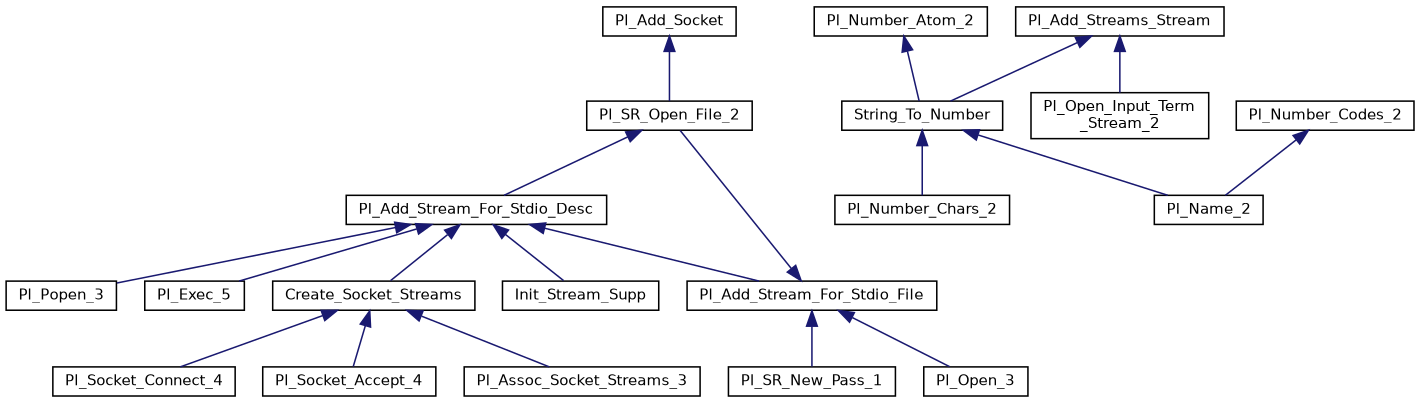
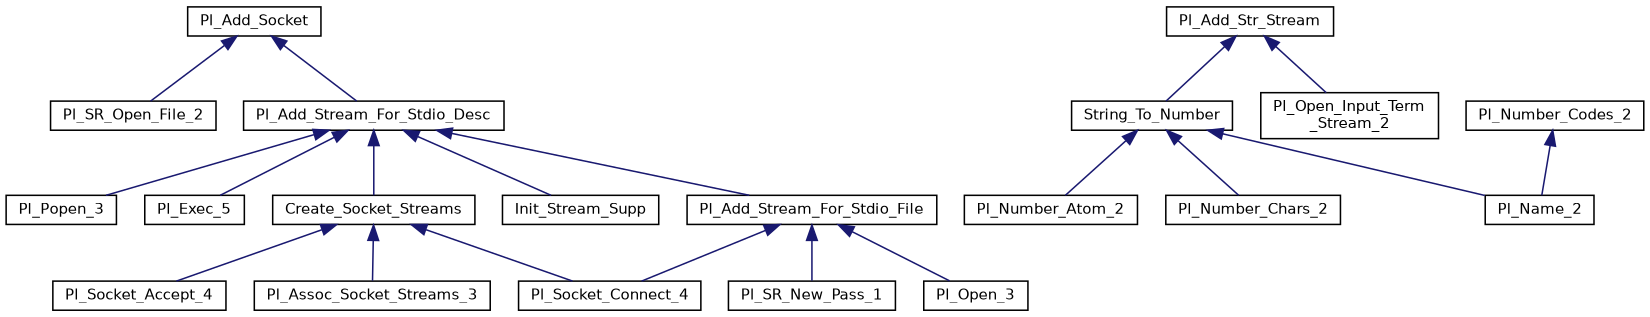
(1120, 21) -> (1250, 21)
(913, 76) -> (1096, 168)
(566, 166) -> (320, 73)
(736, 200) -> (704, 256)
